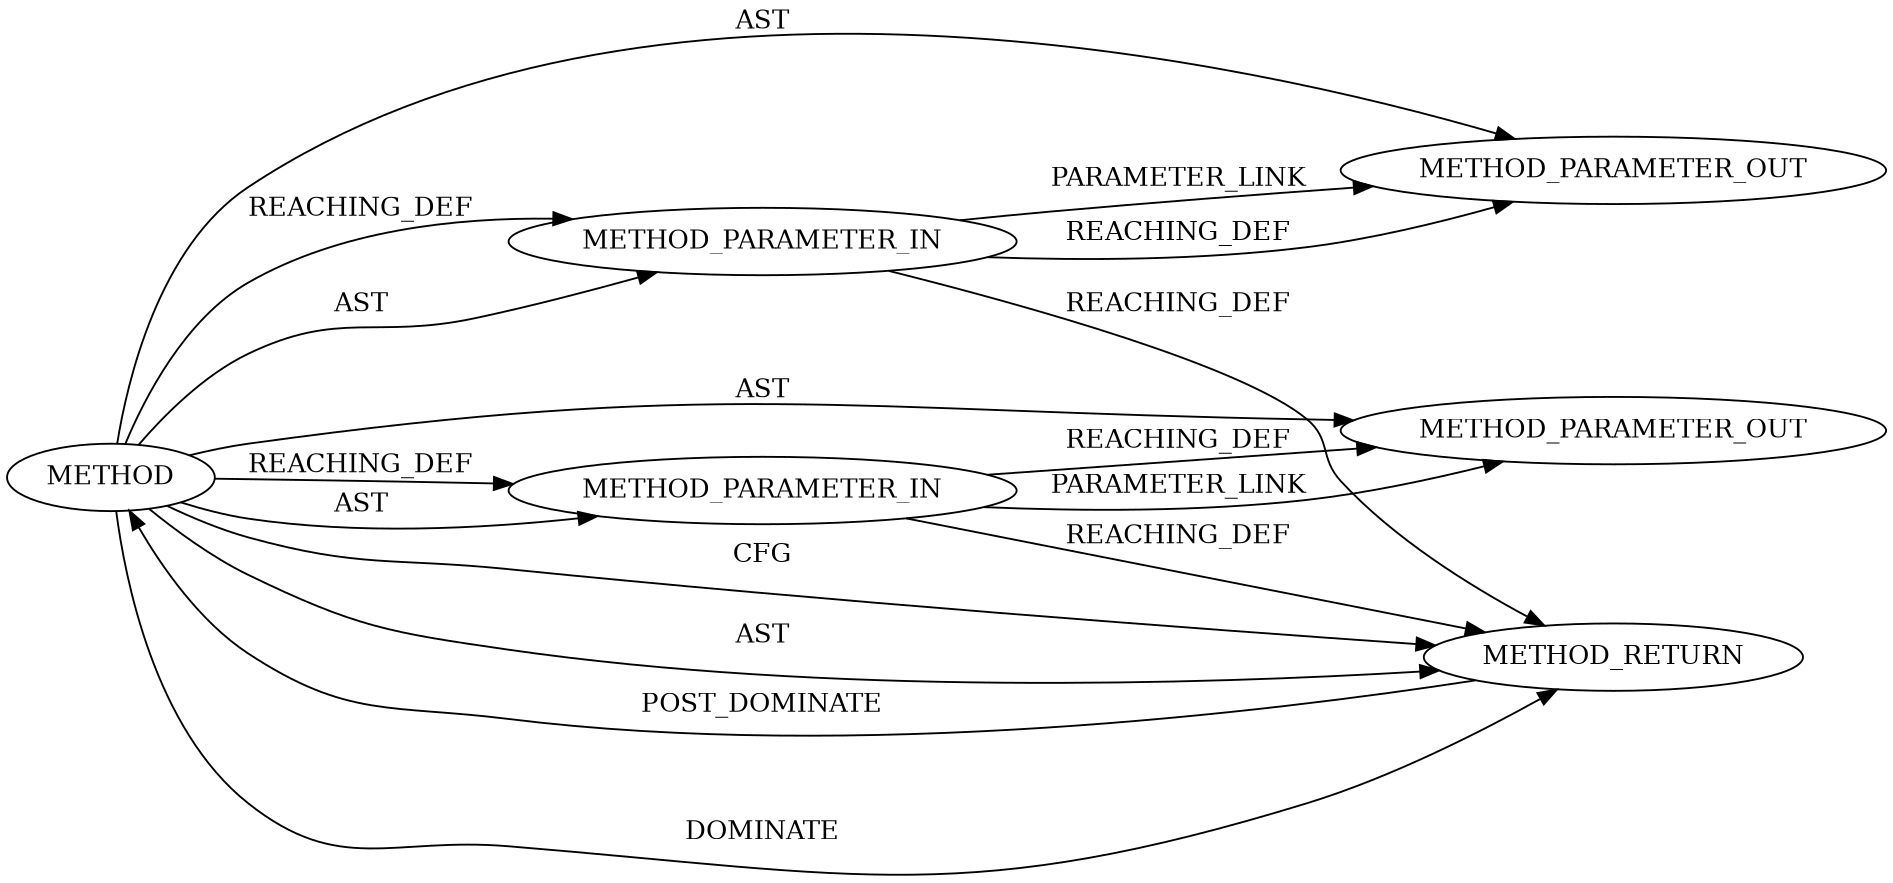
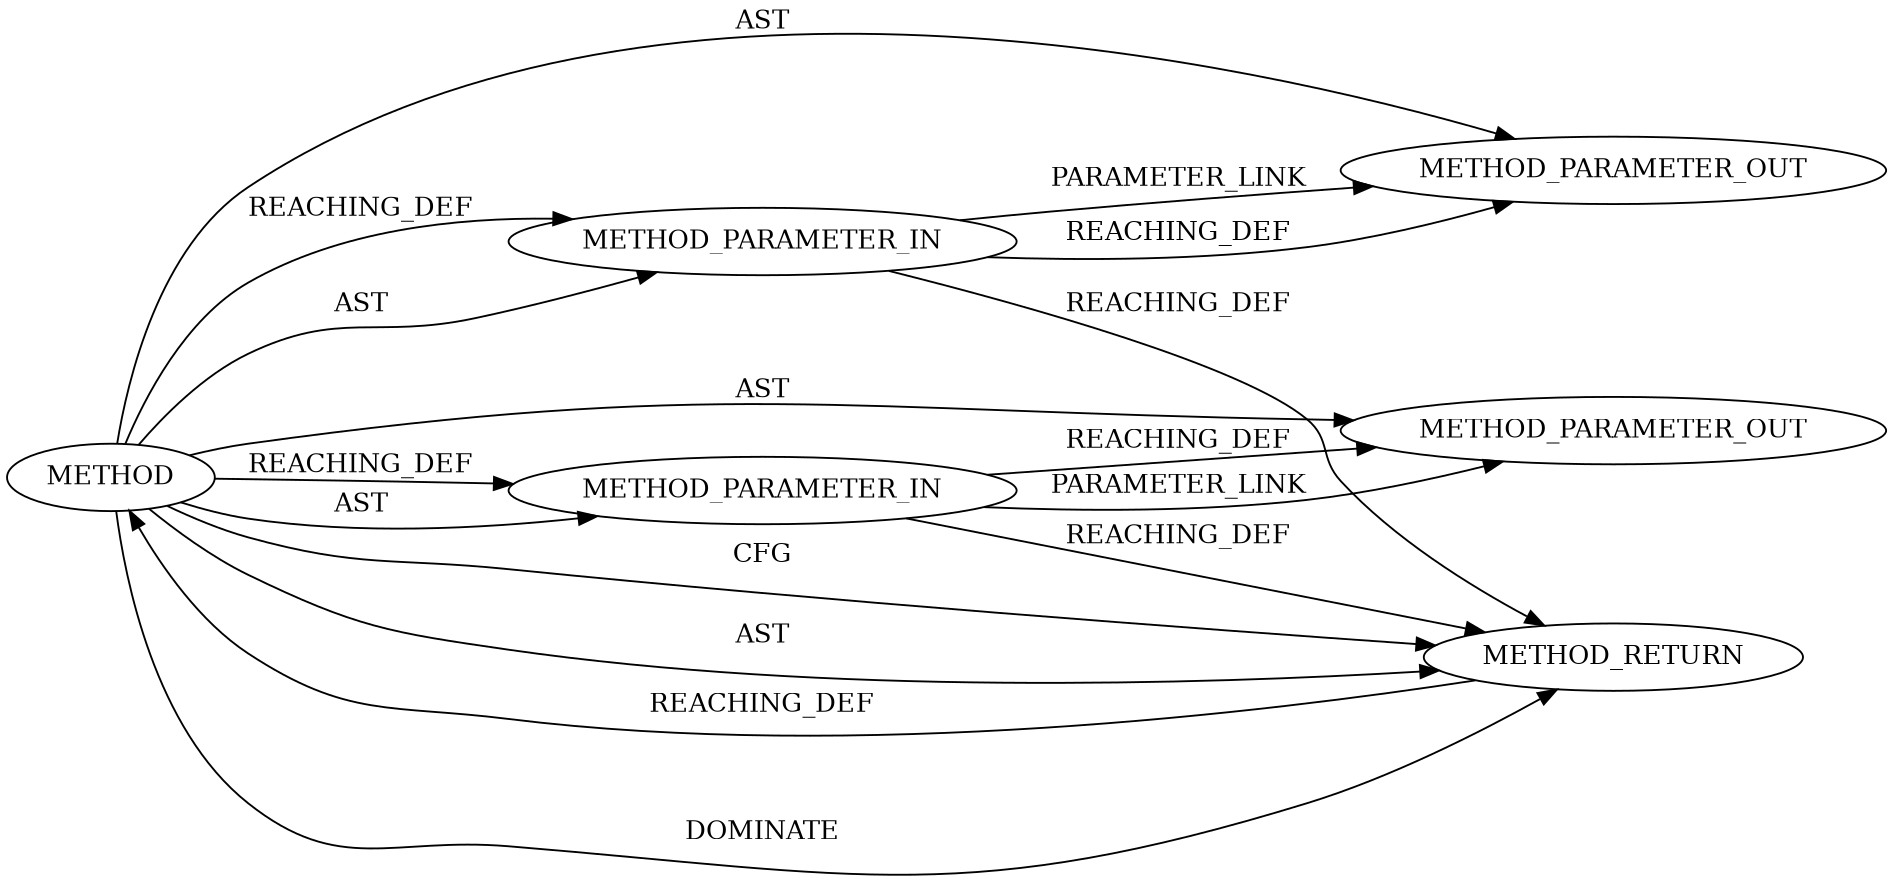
(763, 705) -> (763, 705)
